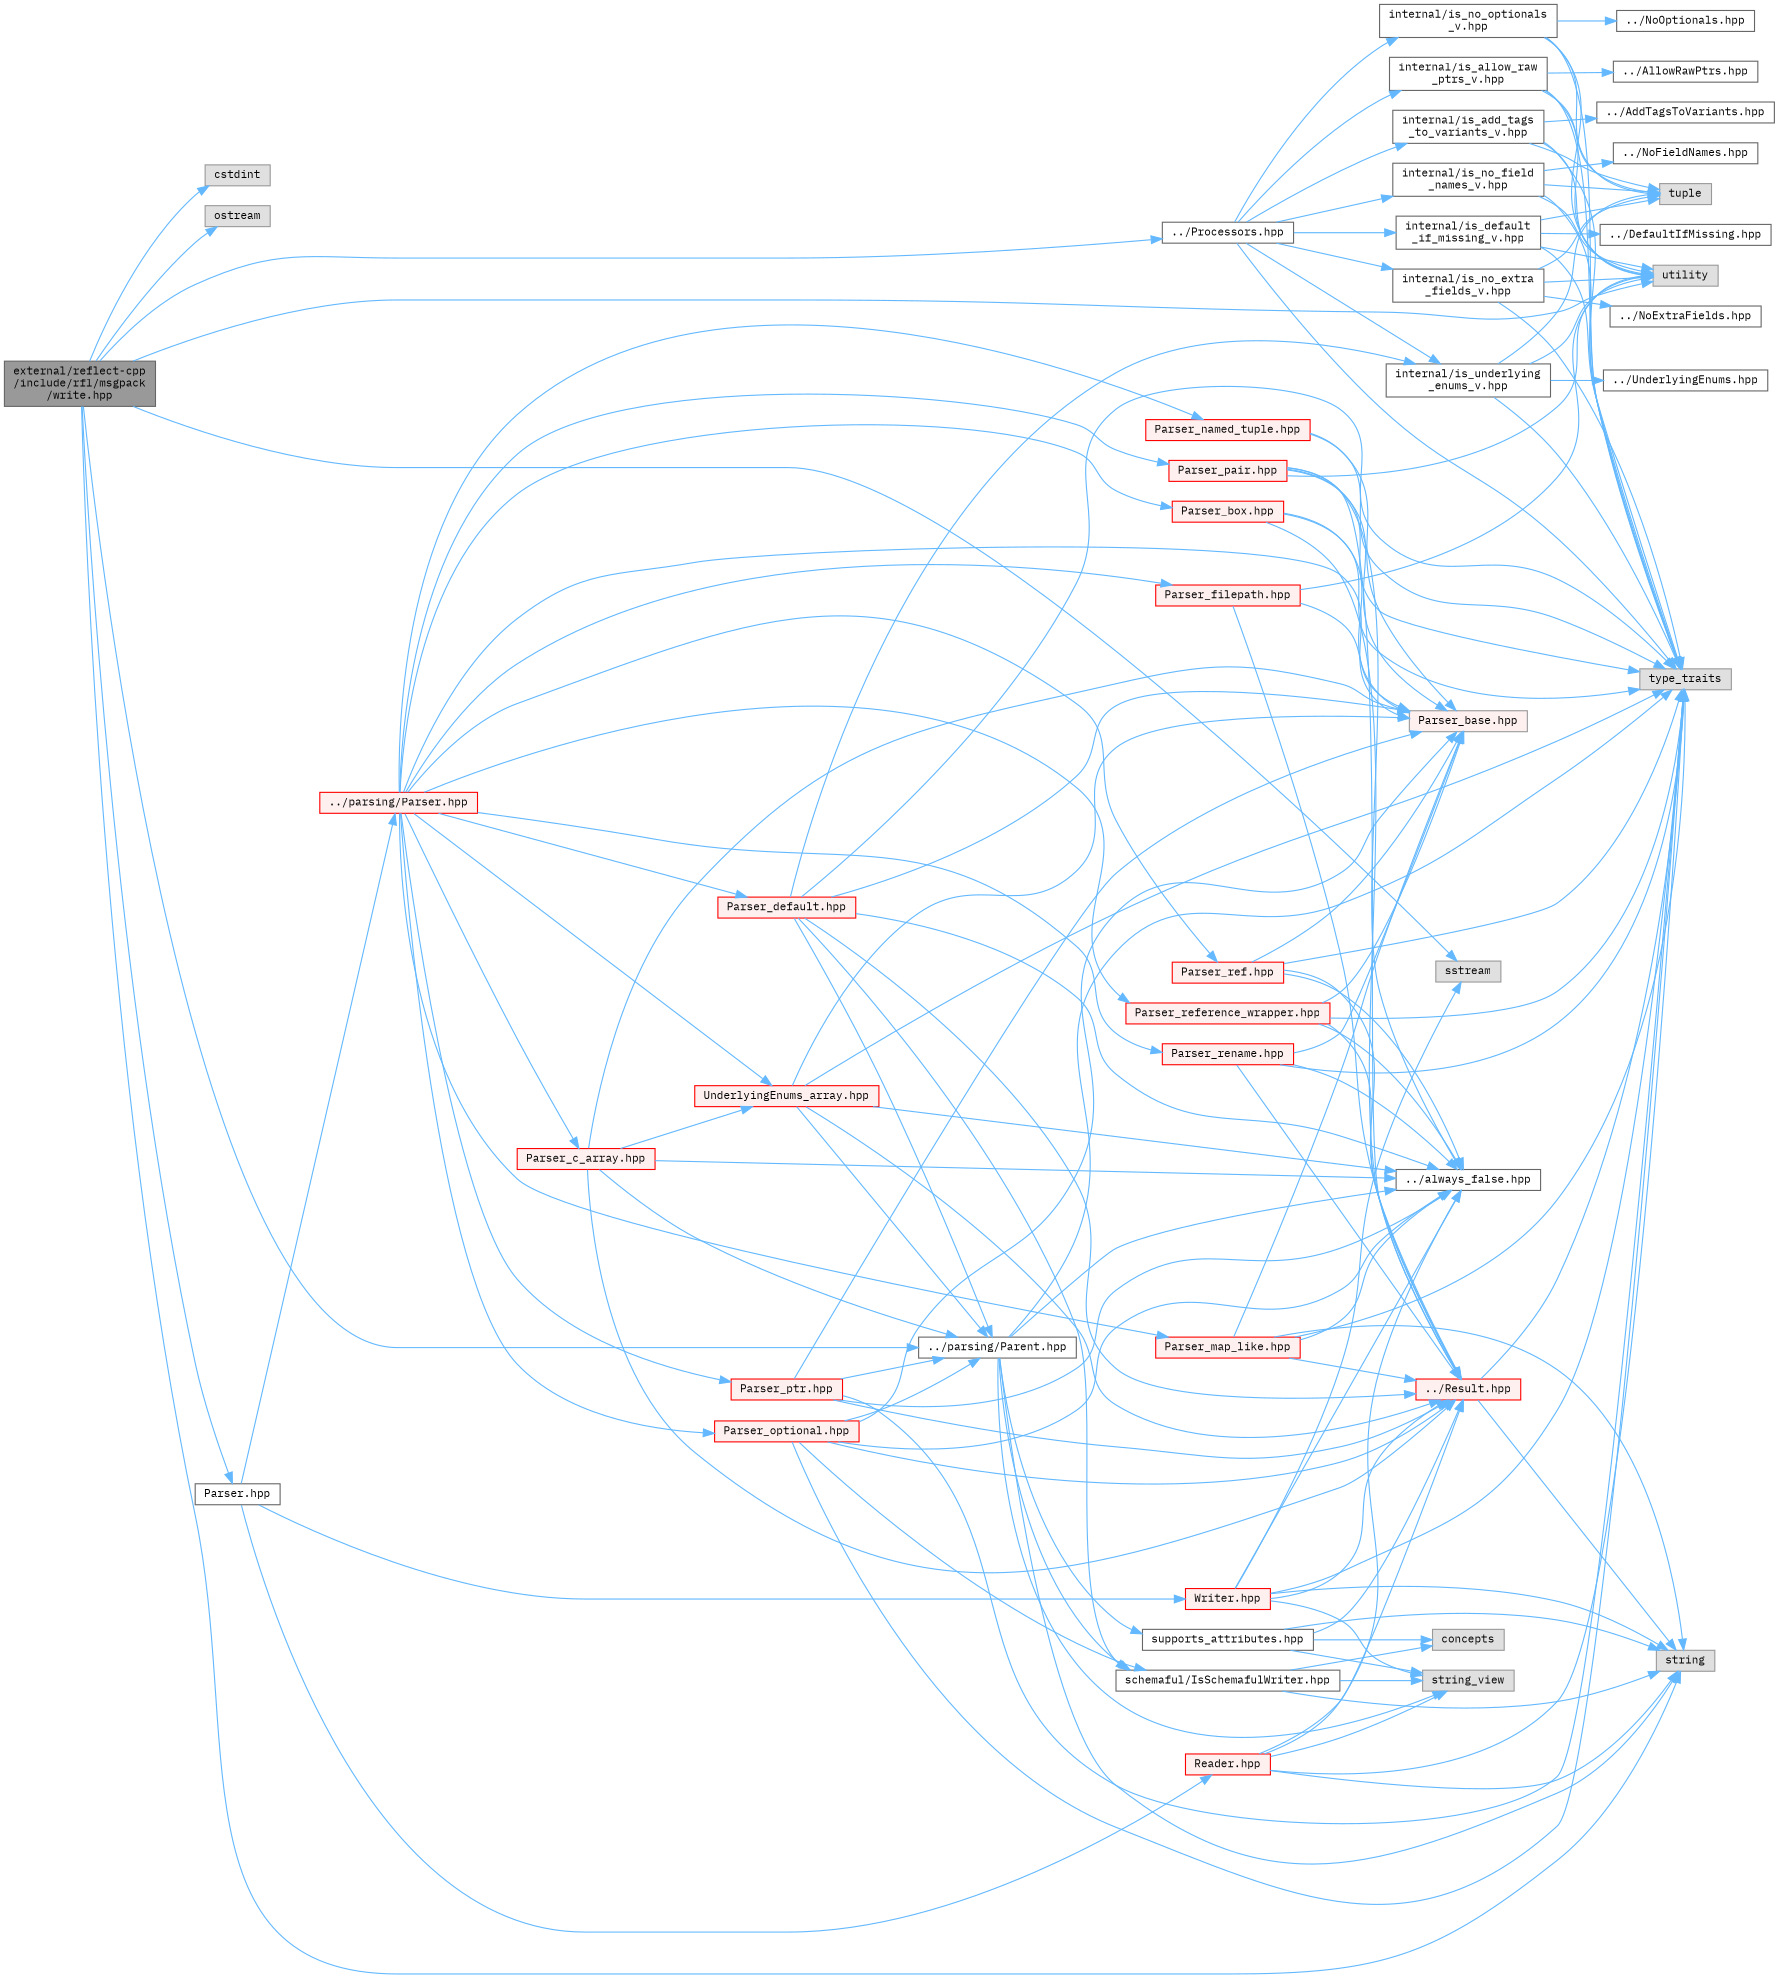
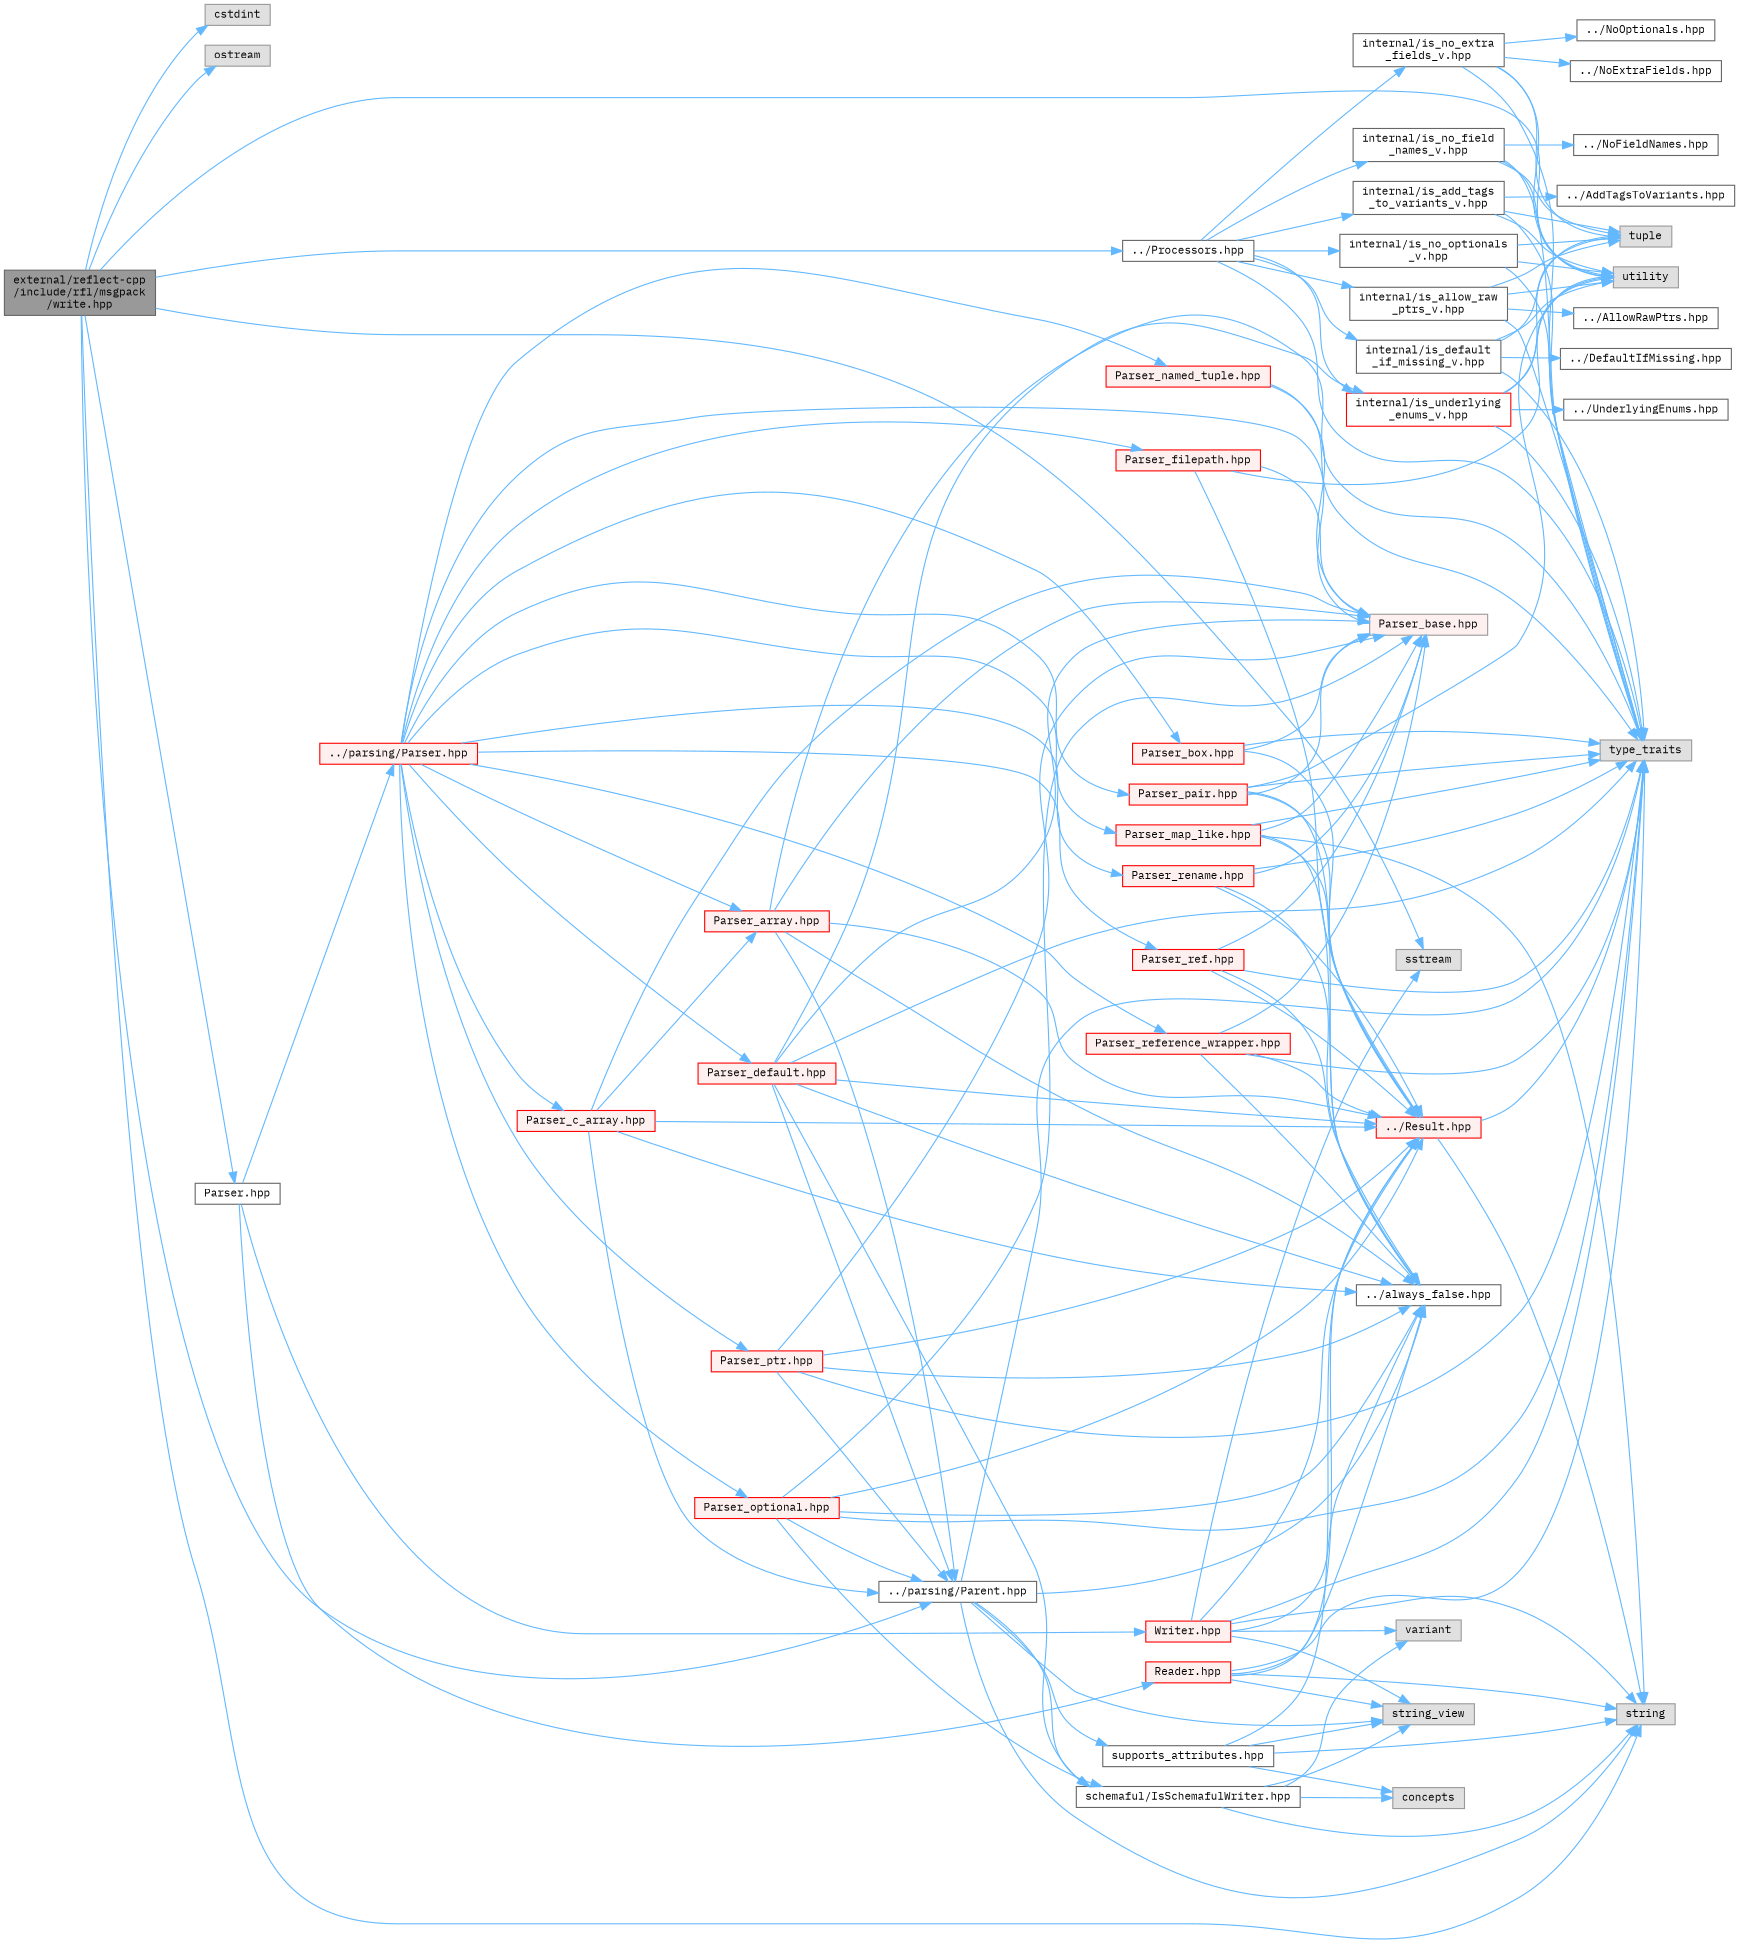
(1581, 21) -> (1535, 40)
(1468, 380) -> (1429, 410)
(787, 1096) -> (767, 921)
none -> (1429, 1630)
